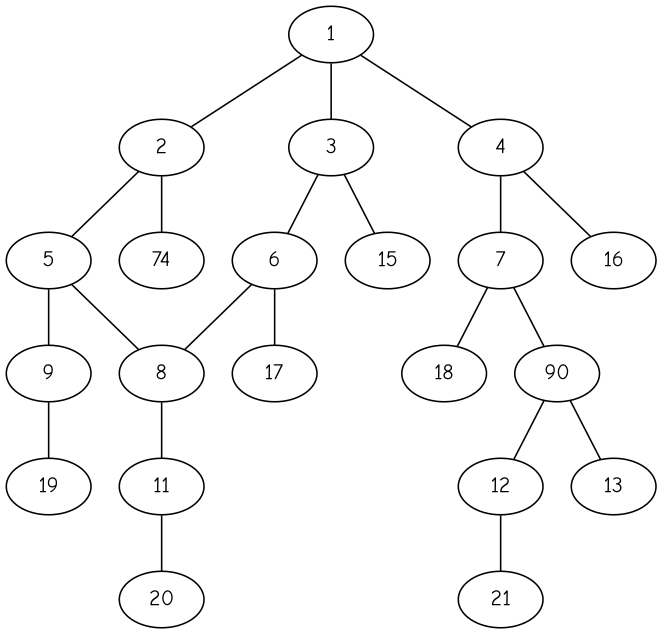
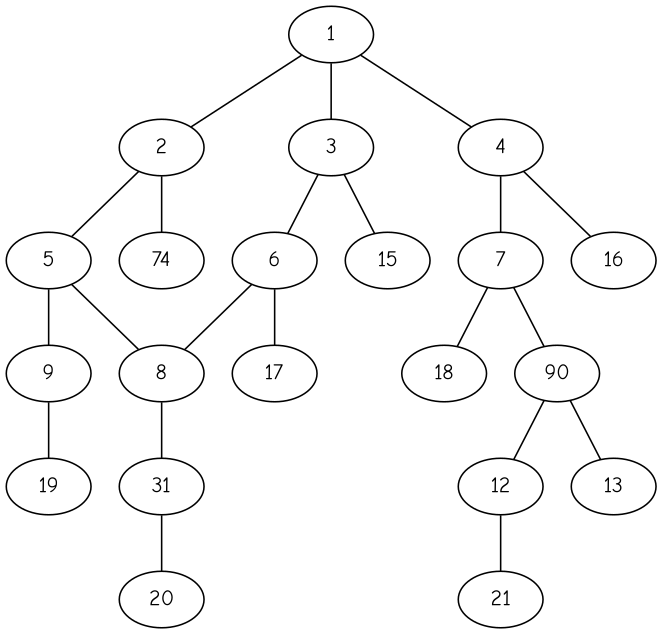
(162, 487) -> (162, 487)
